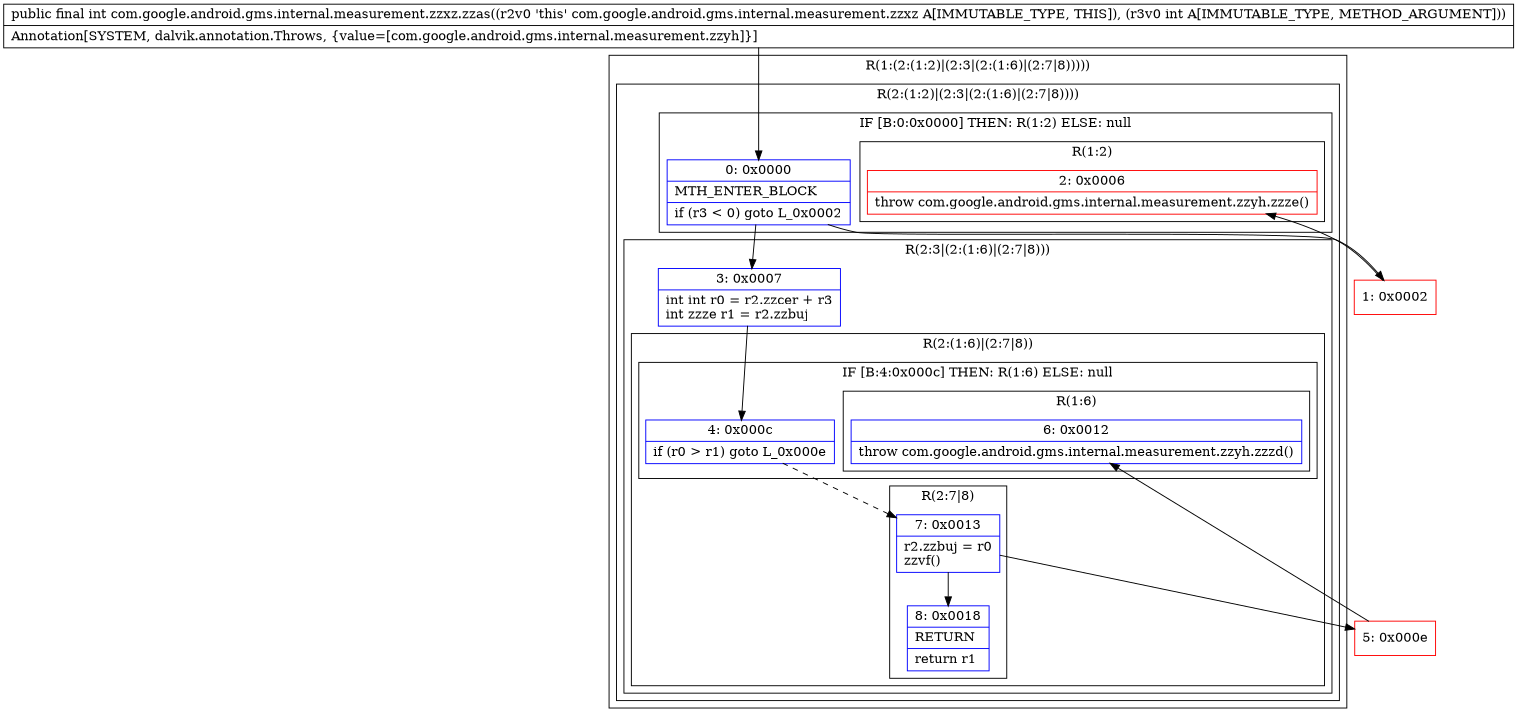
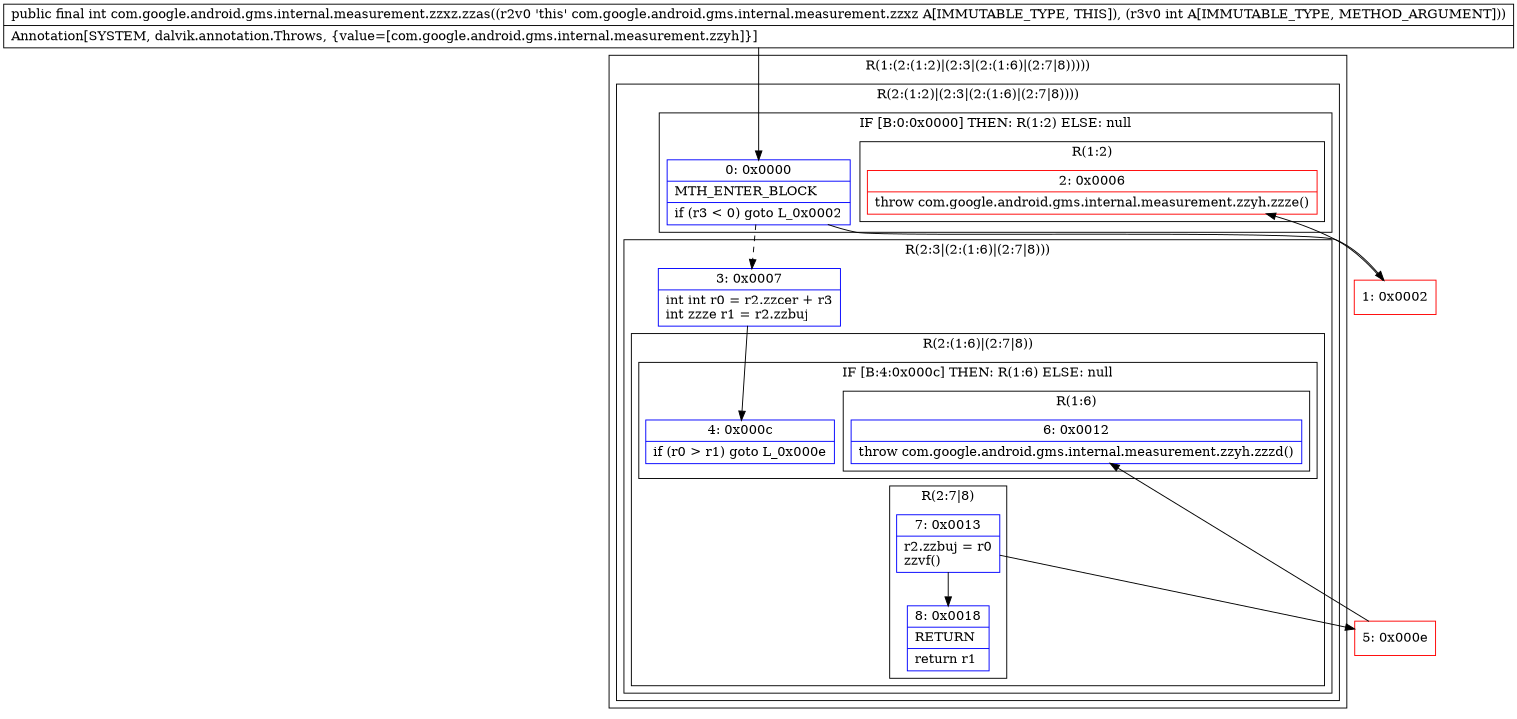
(754, 245) -> (754, 245)
(835, 488) -> none
